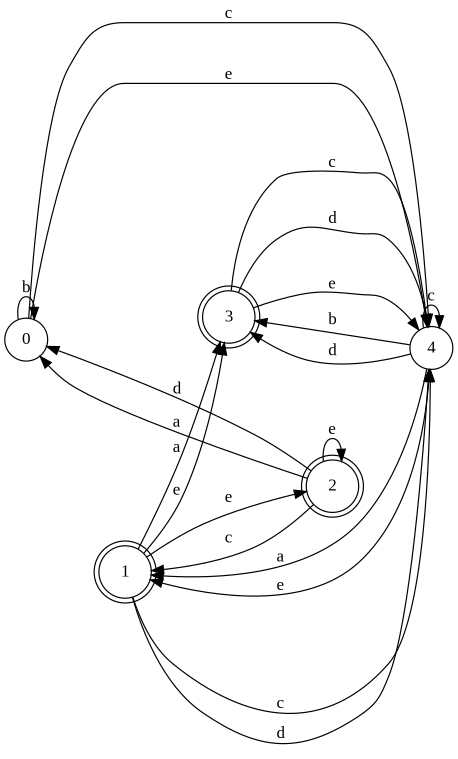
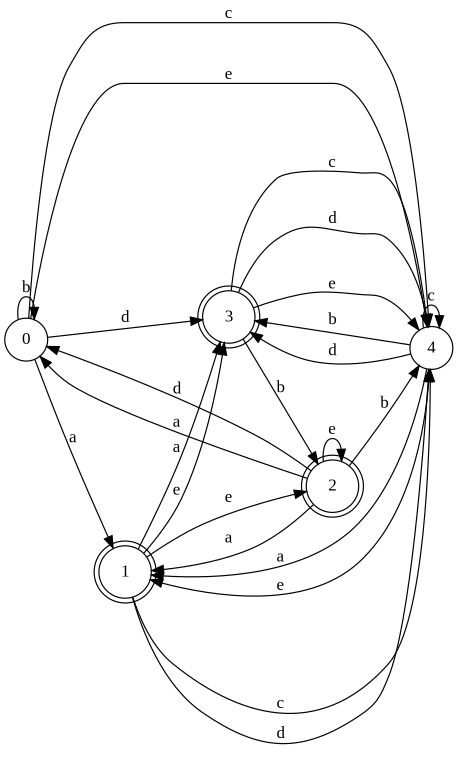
none -> (119, 329)
none -> (278, 396)
none -> (382, 422)
none -> (70, 449)
(229, 538) -> (229, 538)
